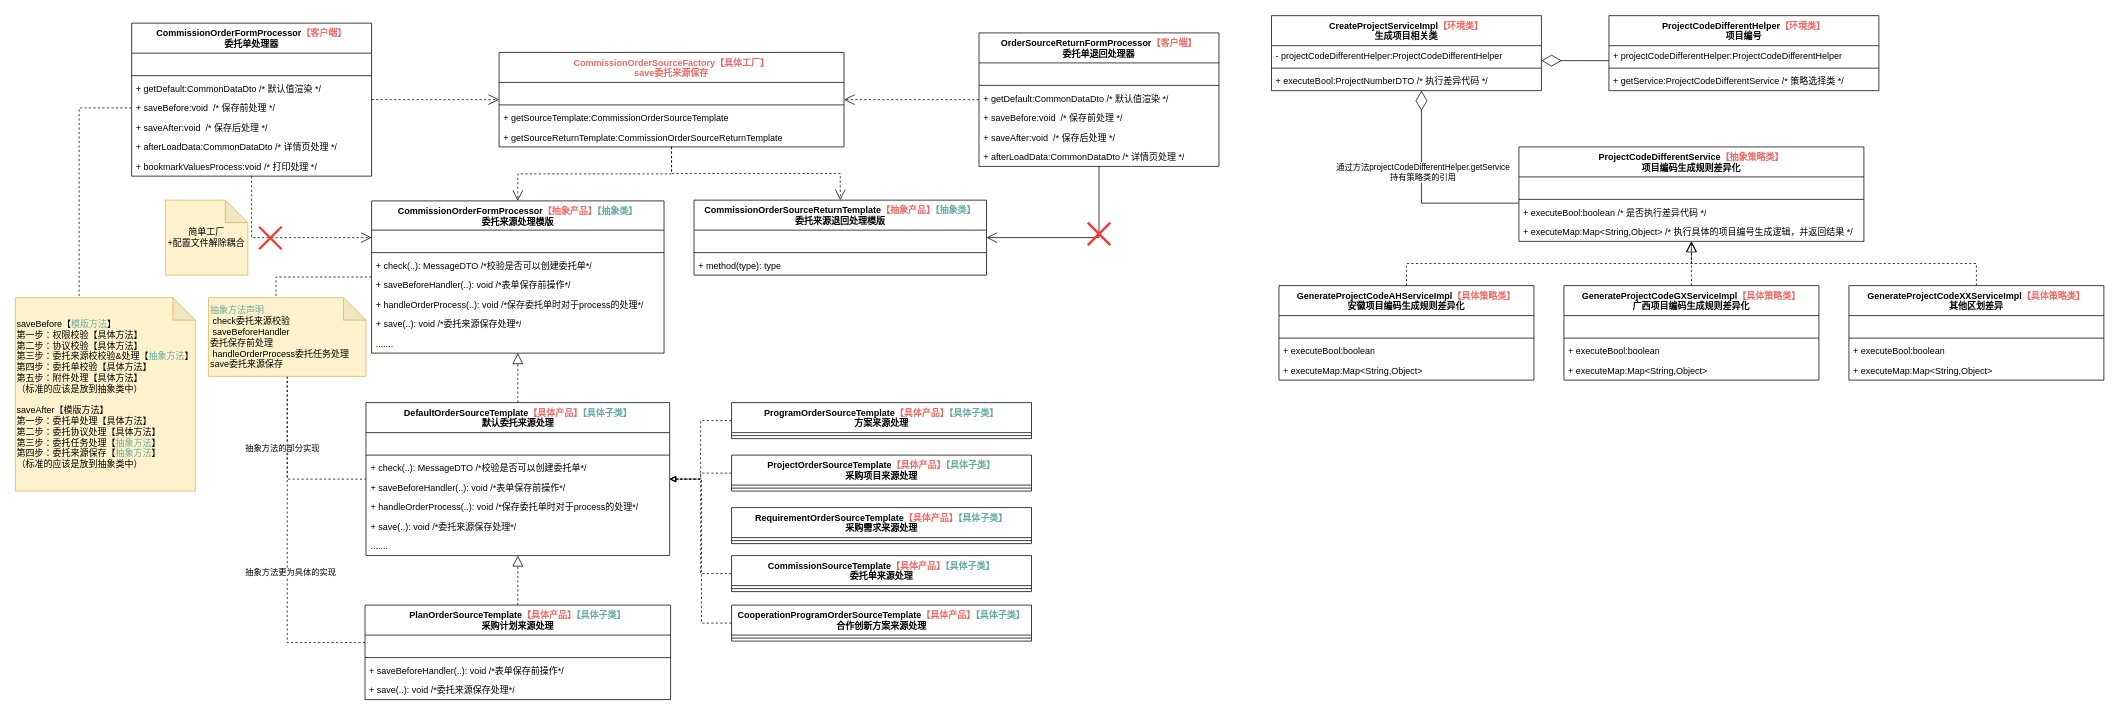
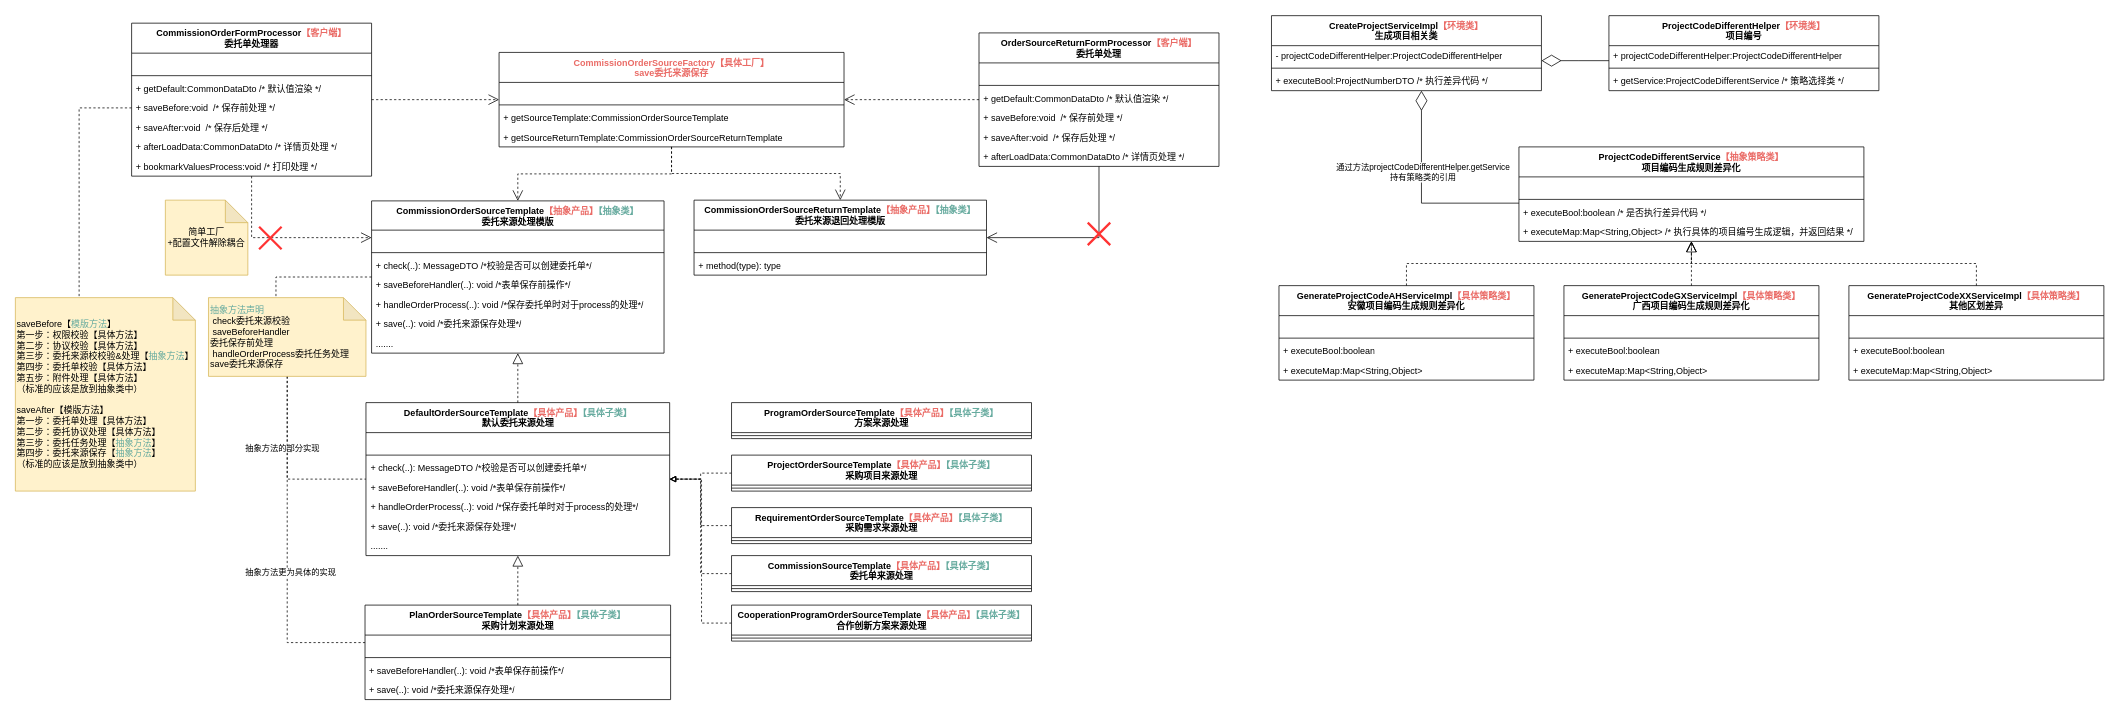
(1099, 49) -> (1099, 49)
(518, 217) -> (518, 217)
(701, 429) -> none
none -> (717, 525)
